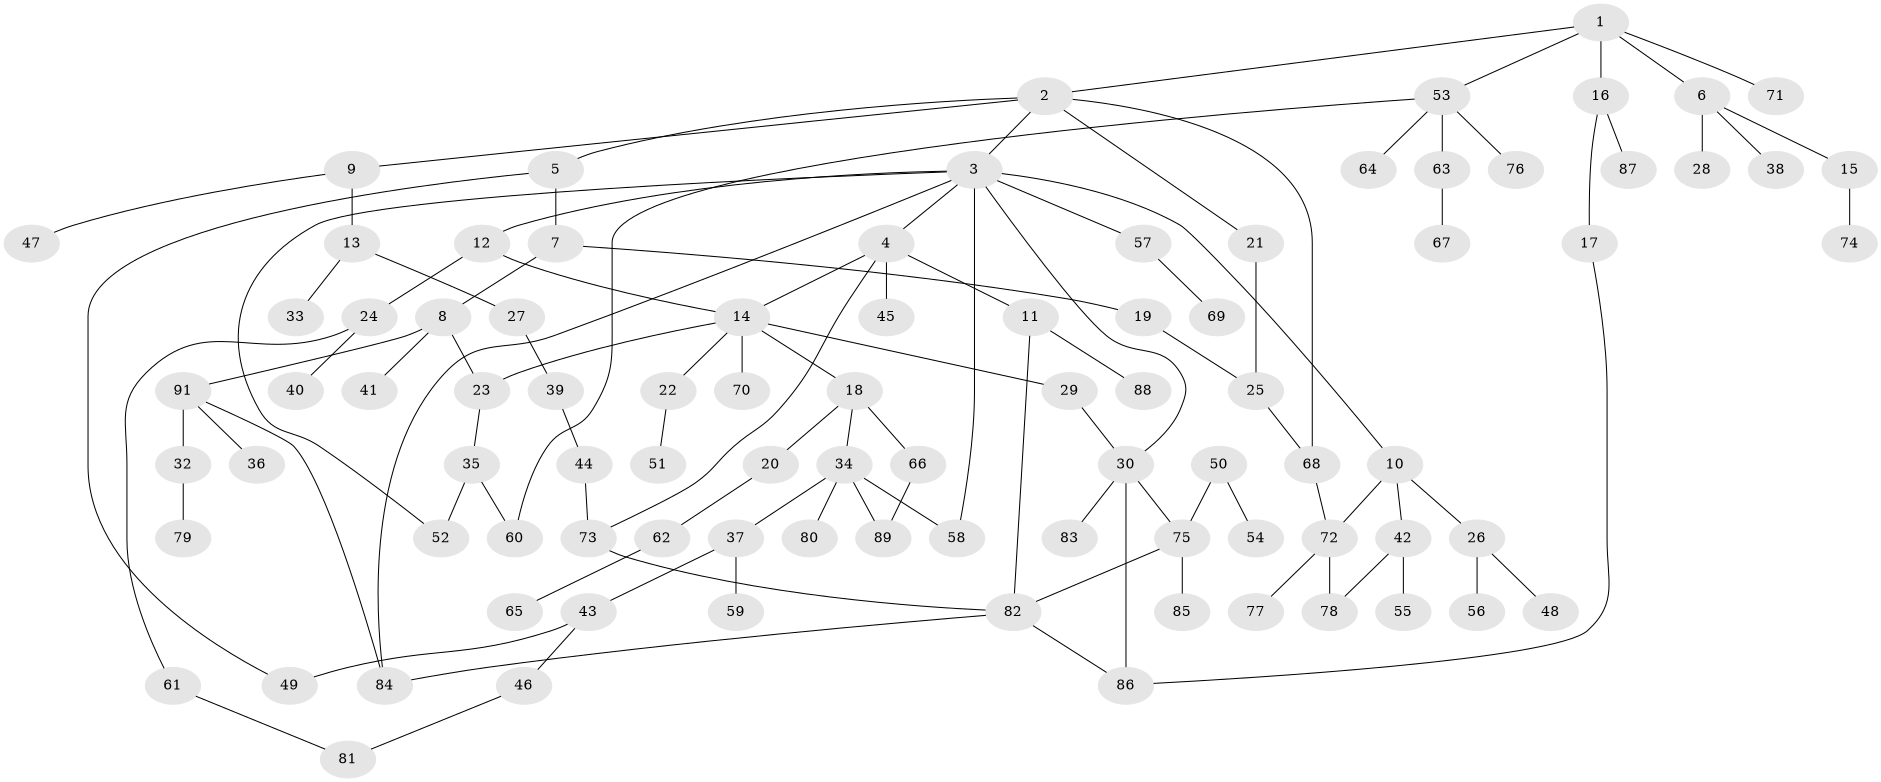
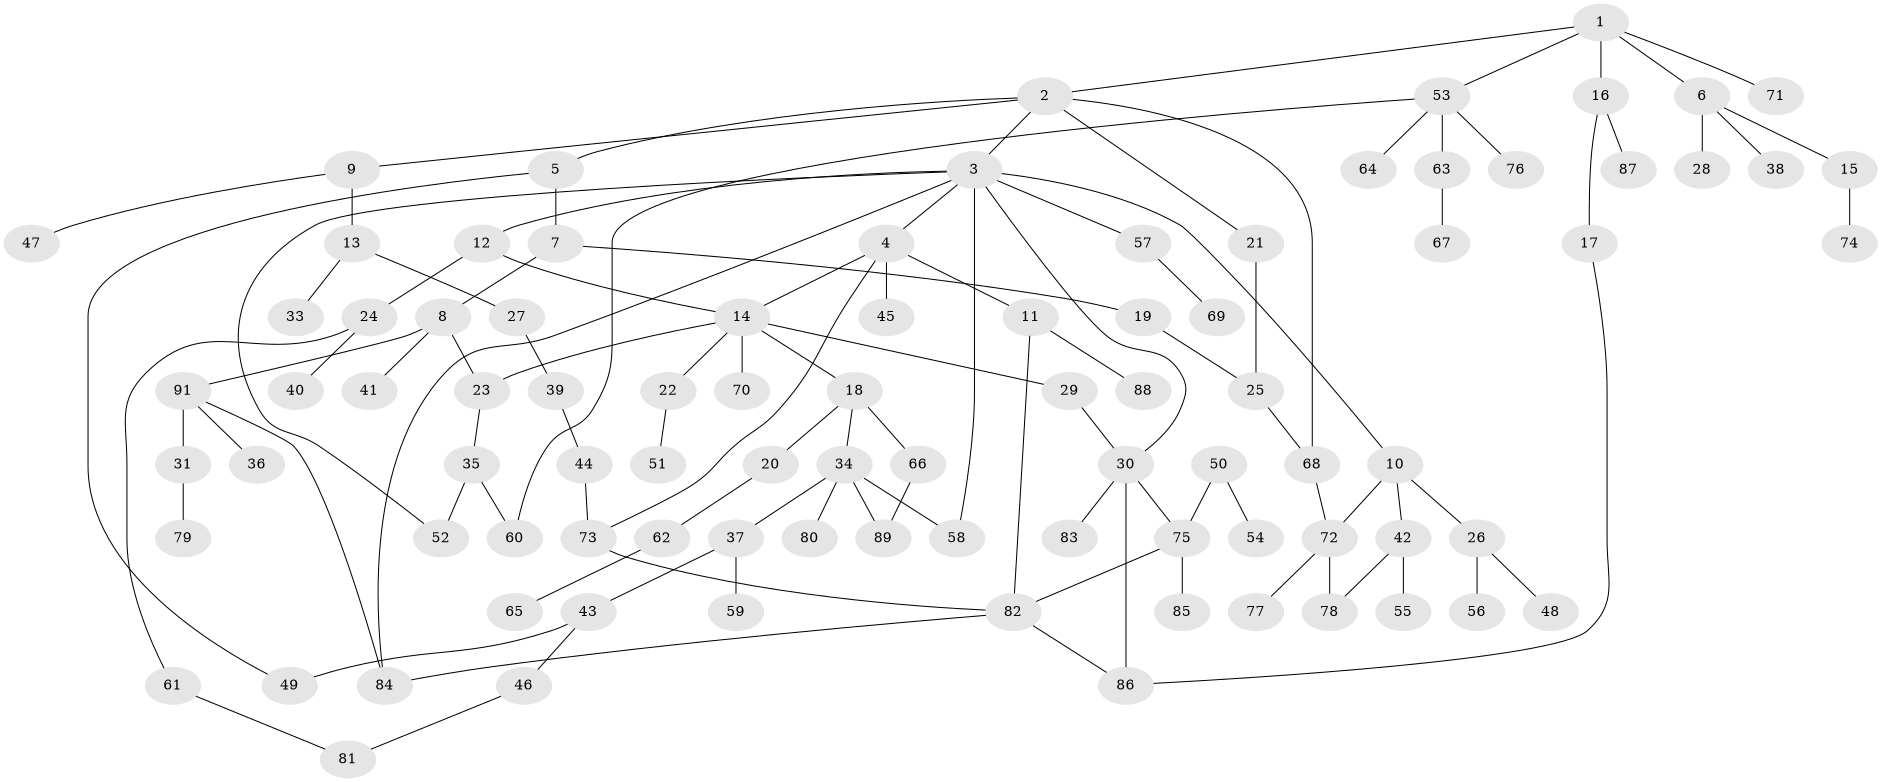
(183, 465) -> (183, 465)
